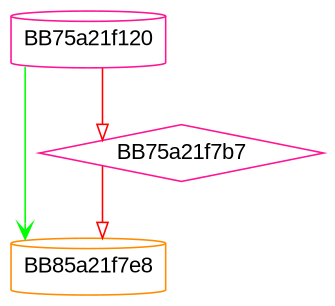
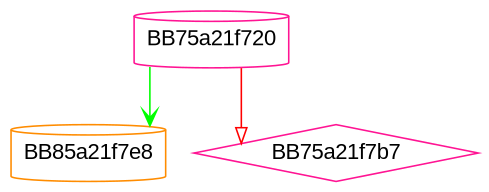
(88, 39) -> (211, 39)
(102, 194) -> none
